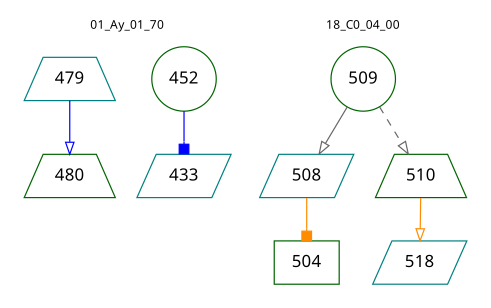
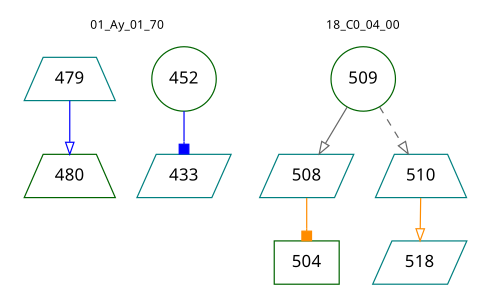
(421, 176) -> (421, 176)
